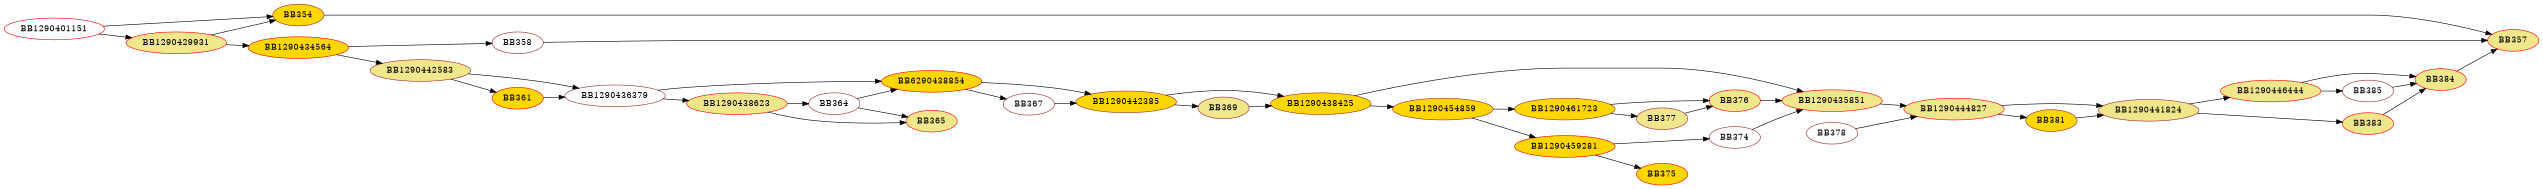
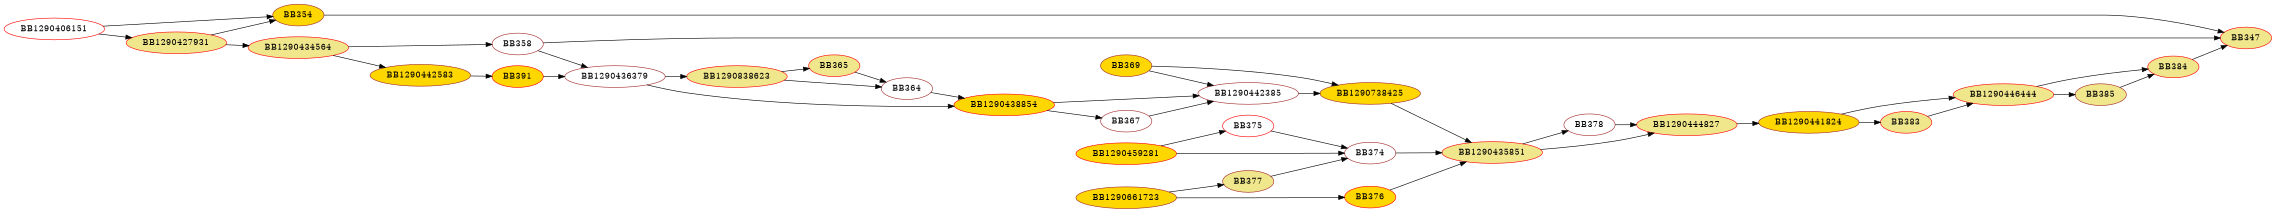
(54, 29) -> (54, 29)
(2513, 40) -> (2246, 38)
(176, 43) -> (176, 43)
(298, 48) -> (298, 48)
(420, 71) -> (420, 75)
(521, 79) -> (560, 58)
(932, 81) -> (1004, 105)
(2368, 91) -> (2101, 95)
(518, 98) -> (518, 77)
(1735, 101) -> (1370, 197)
(1126, 102) -> (1248, 93)
(2402, 103) -> (1947, 111)
(737, 104) -> (737, 77)
(1321, 104) -> (1370, 93)
(1183, 105) -> (1178, 78)
(1224, 108) -> (1126, 66)
(1443, 109) -> none
(1565, 109) -> (1126, 198)
(1695, 110) -> (1306, 168)
(2149, 110) -> (1809, 122)
(880, 112) -> (868, 76)
(2051, 121) -> none
none -> (1543, 138)
none -> (1306, 139)
(1662, 174) -> (1248, 126)
